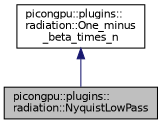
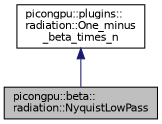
(81, 103) -> (81, 103)
